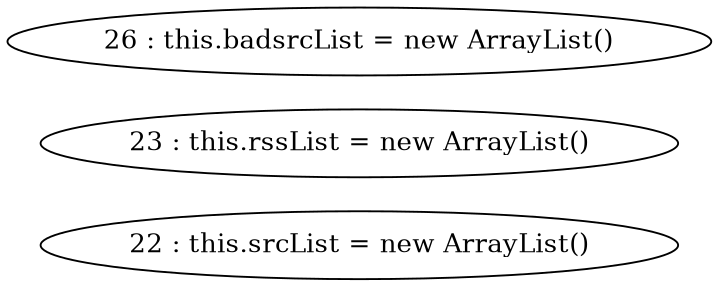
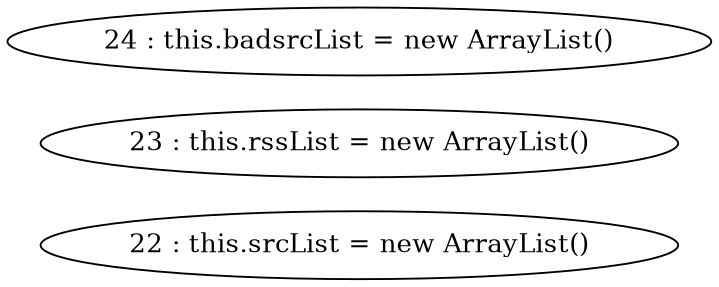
(359, 41) -> (359, 41)
